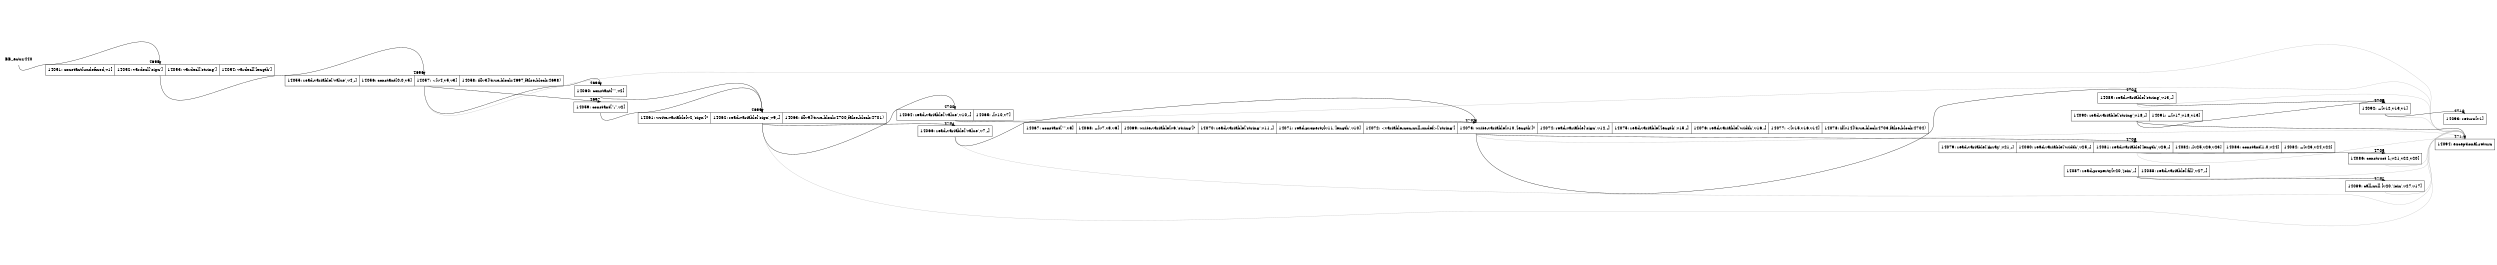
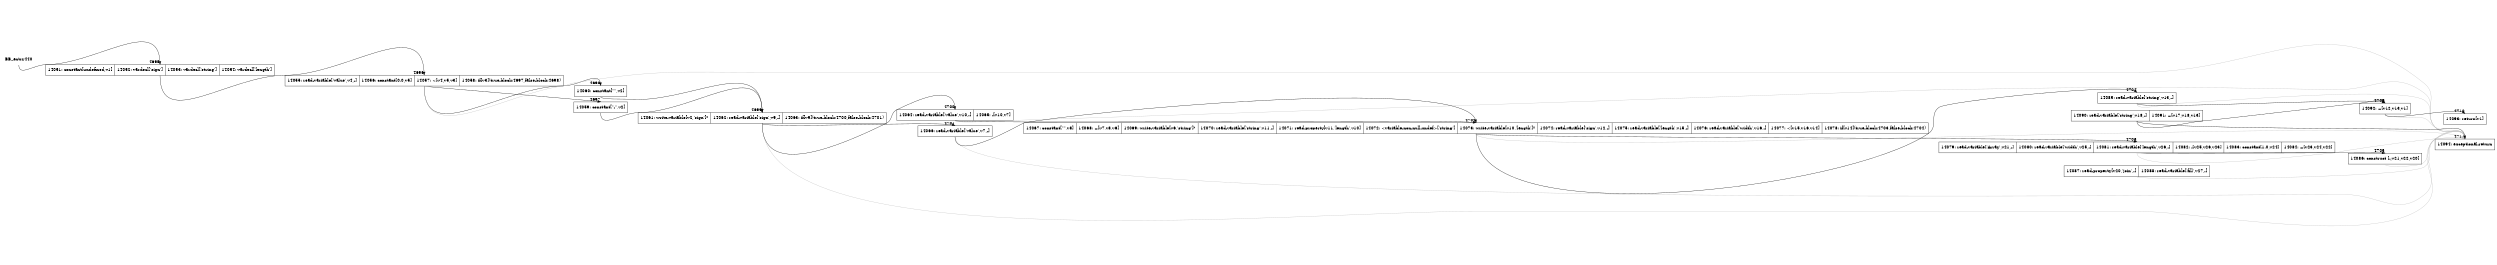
(2385, 186) -> none
